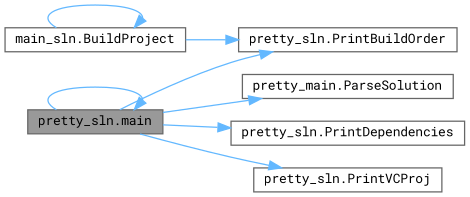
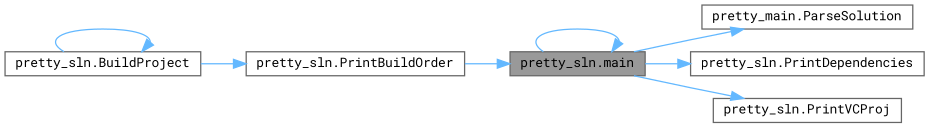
(95, 40) -> (103, 64)
(188, 78) -> (481, 64)
